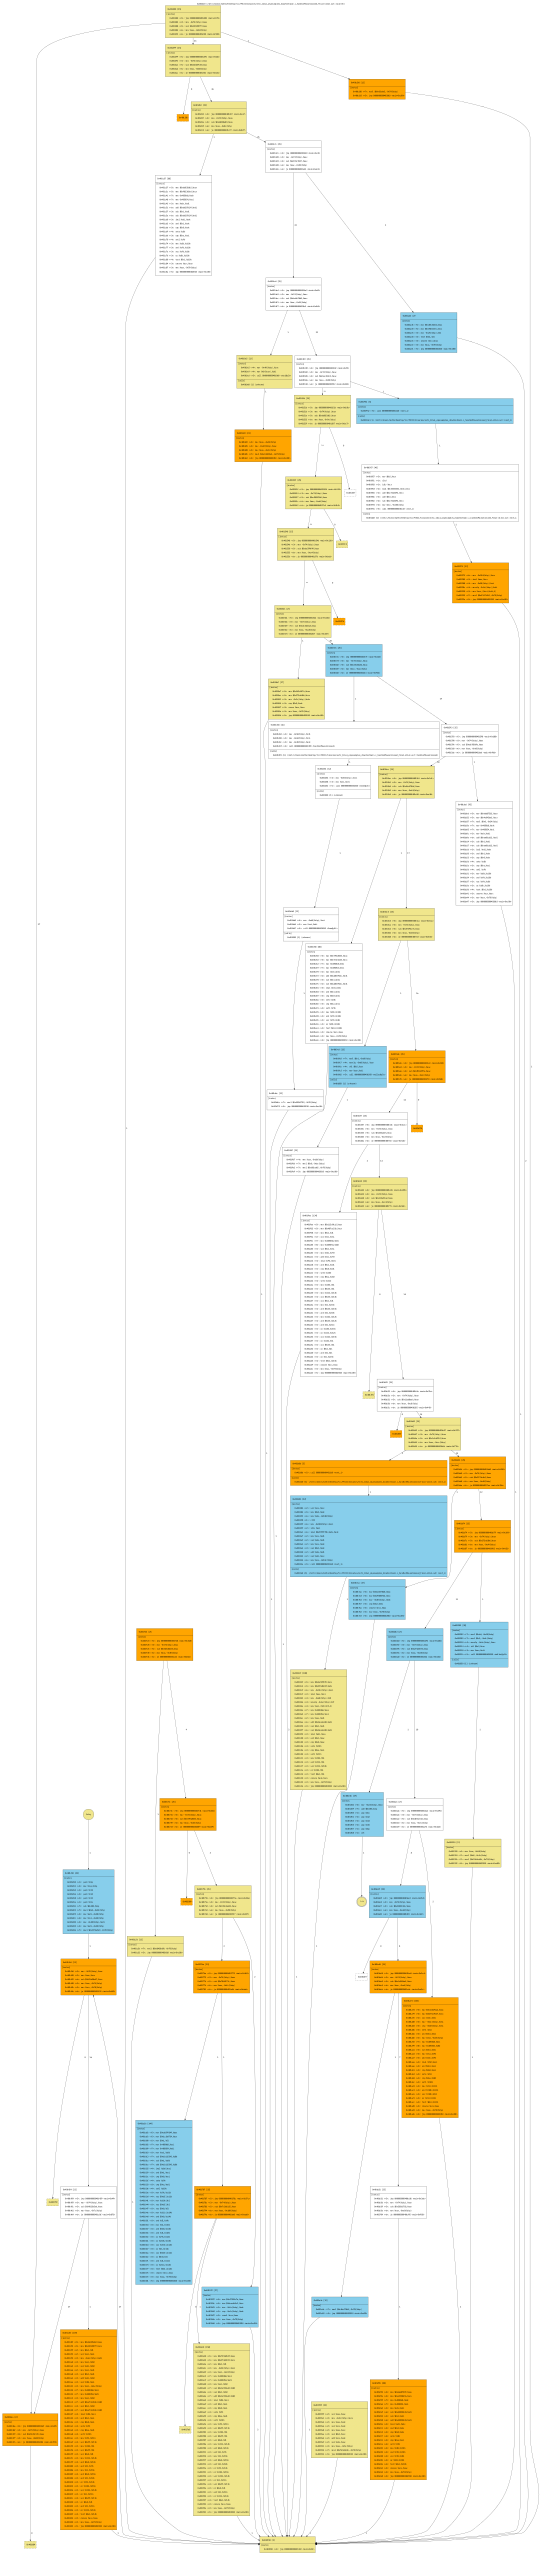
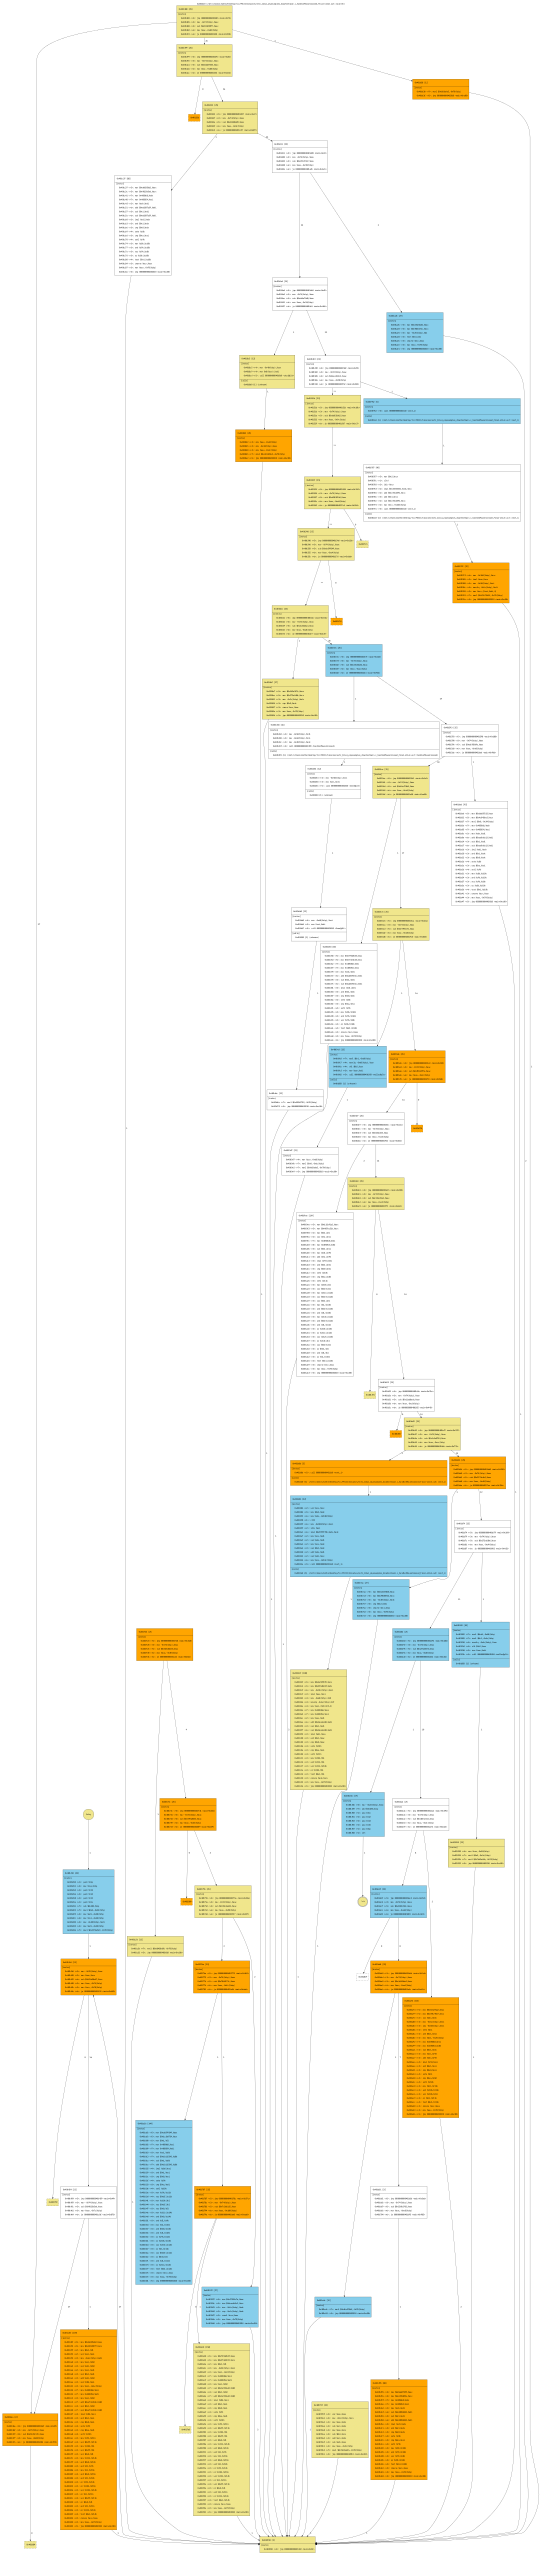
(350, 493) -> none
(483, 1536) -> (483, 1536)
